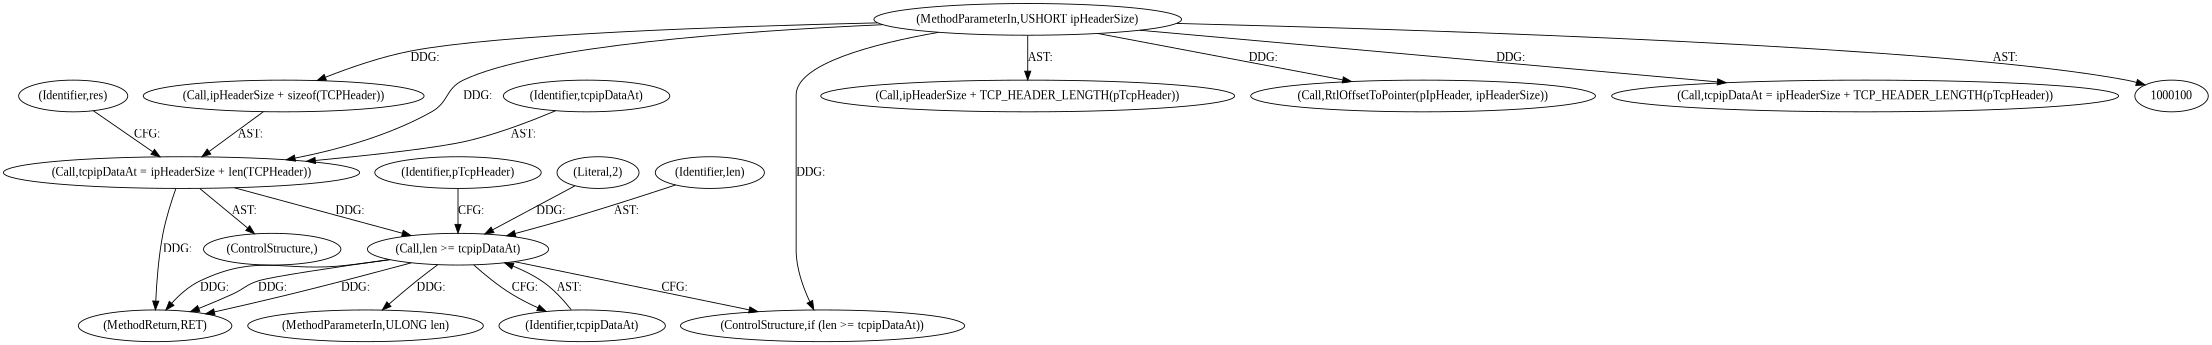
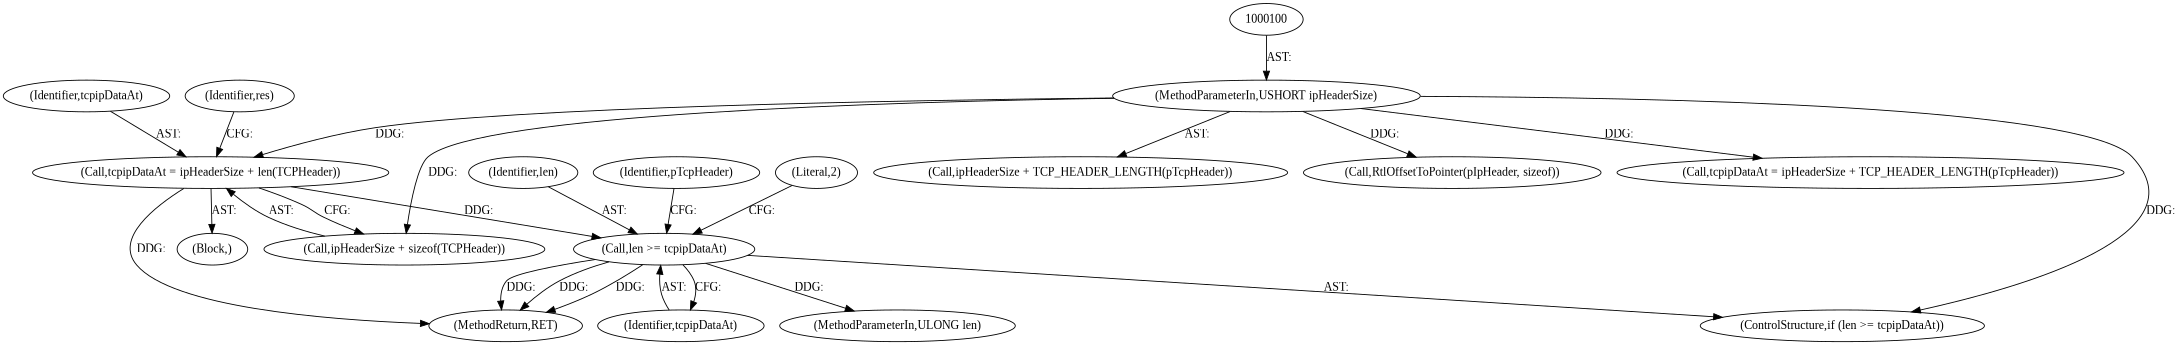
(1658, 40) -> (1266, 53)
(1423, 96) -> (1452, 173)
none -> (308, 208)
(553, 211) -> (764, 211)
(272, 249) -> (212, 249)
(676, 288) -> (1338, 288)
